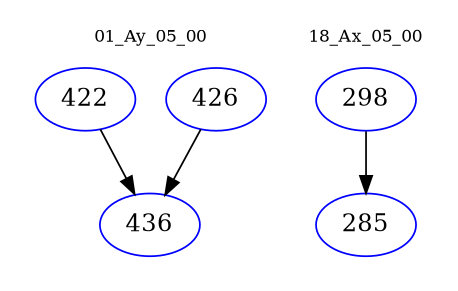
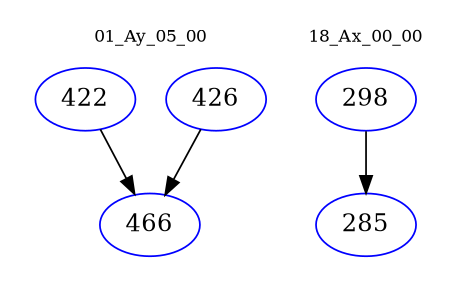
(366, 37) -> (366, 37)
(150, 225) -> (150, 225)
